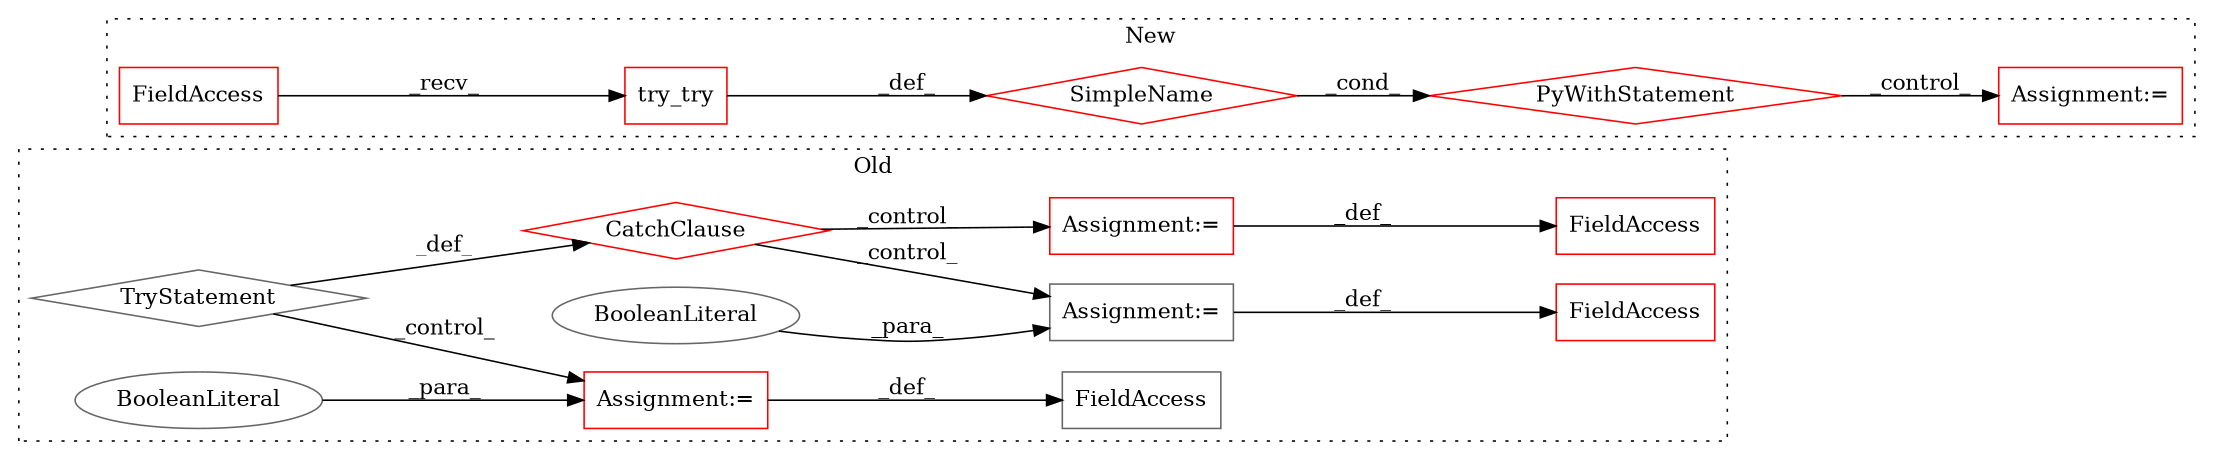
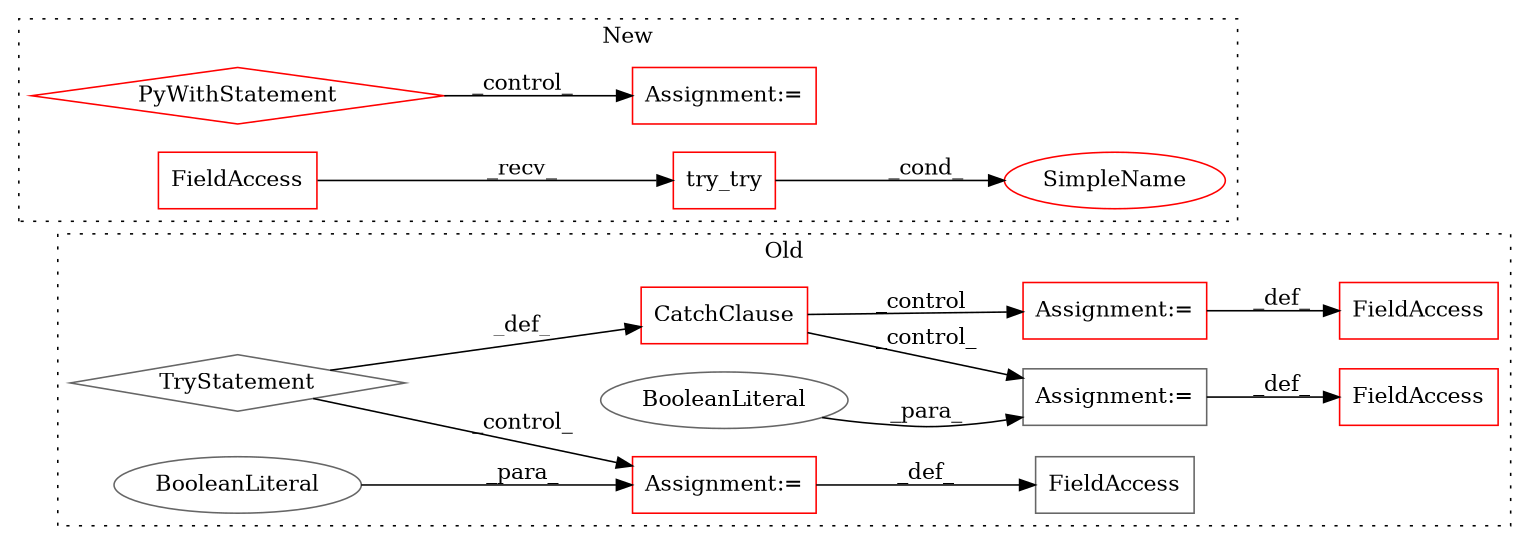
(907, 84) -> (926, 169)
(1142, 96) -> (1115, 180)
(1355, 96) -> none
(676, 231) -> (724, 315)
